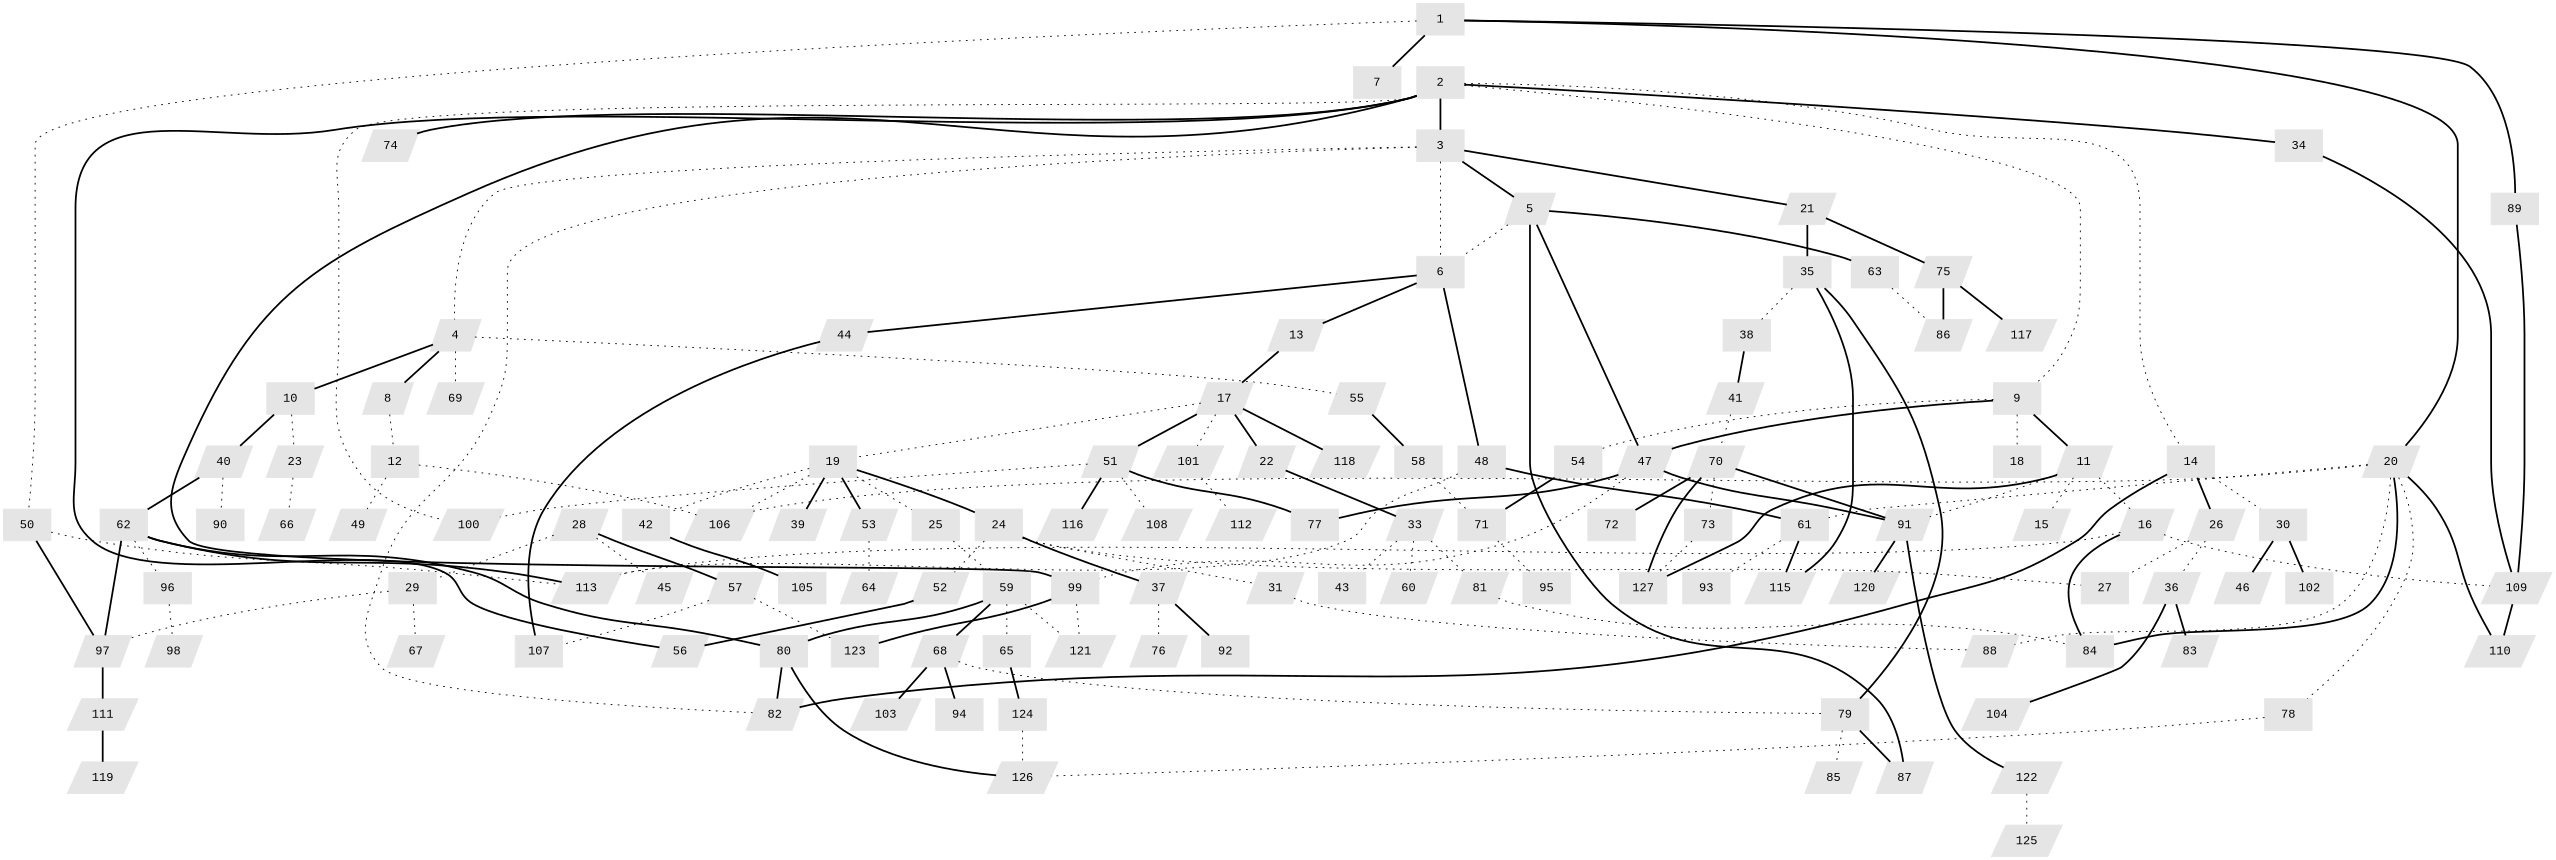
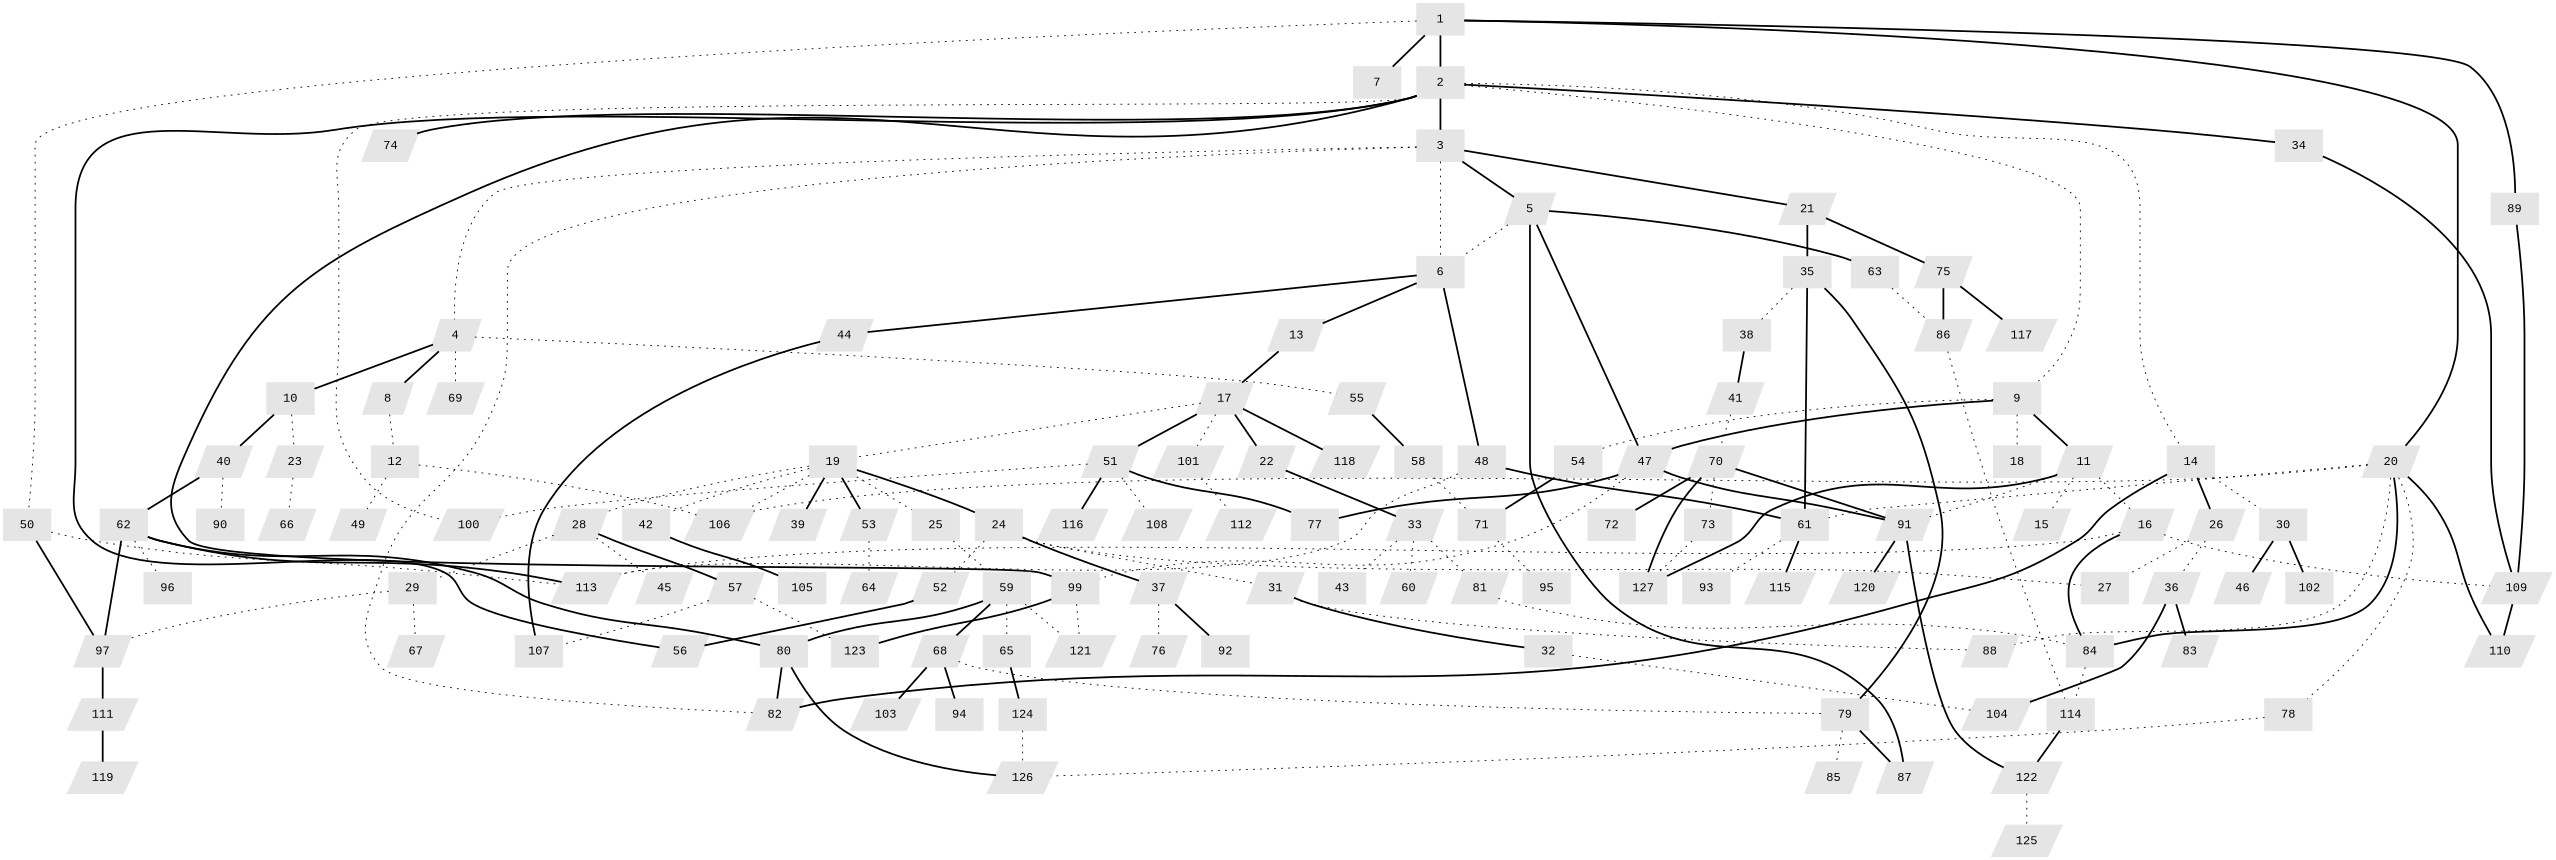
none -> (1440, 51)
(1853, 435) -> (1806, 398)
none -> (707, 485)
(174, 651) -> none
none -> (1548, 651)
none -> (2071, 715)
